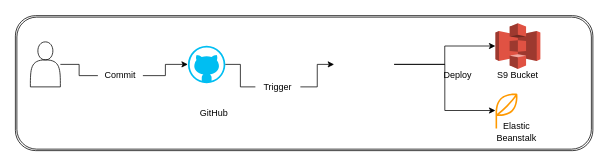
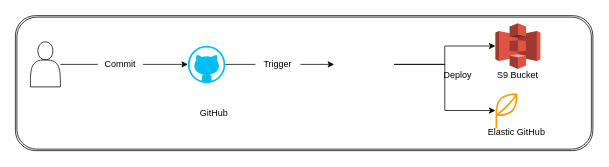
(120, 75) -> (120, 64)
(278, 87) -> (278, 64)
(517, 132) -> (517, 132)
